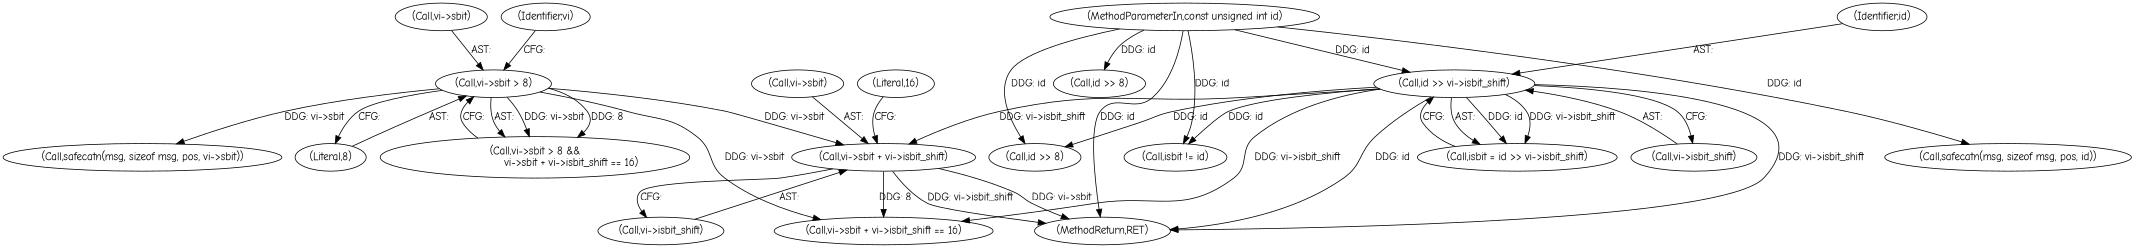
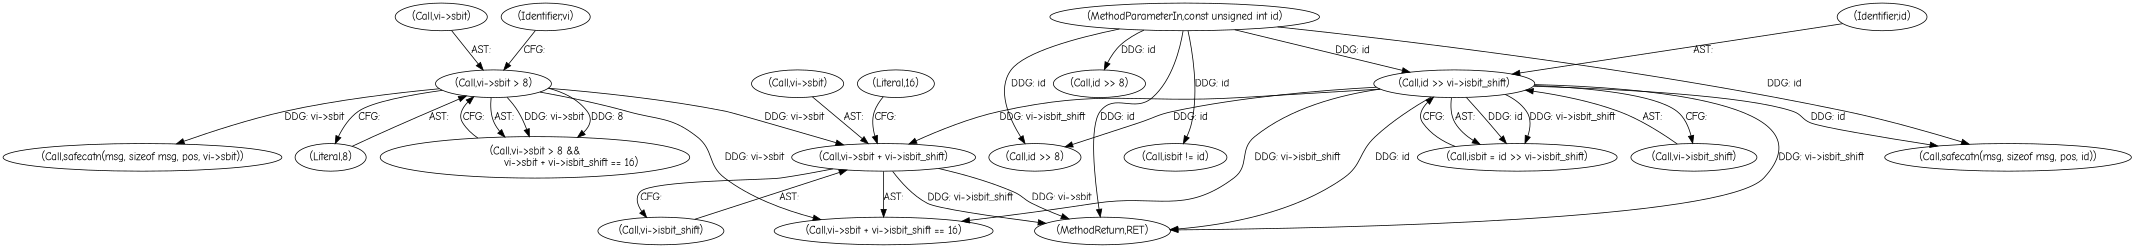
(1267, 101) -> (1735, 100)
(896, 198) -> (896, 198)
